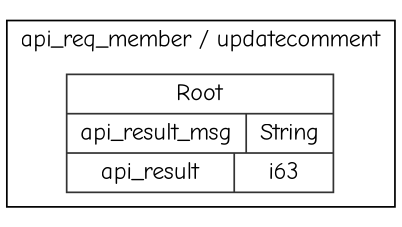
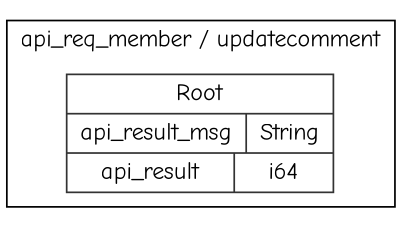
(284, 172) -> (284, 172)
